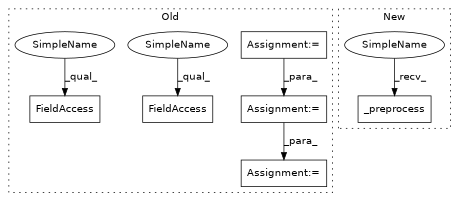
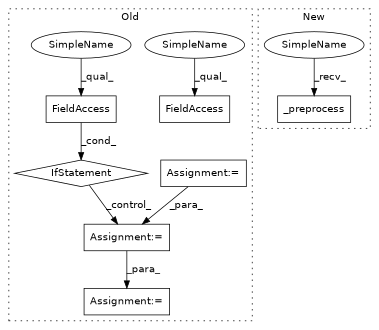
none -> (81, 173)
